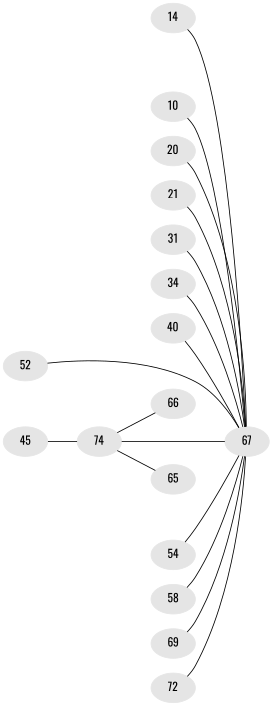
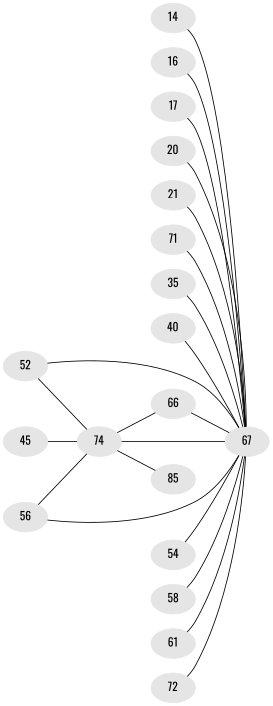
none -> (173, 62)
(173, 107) -> (173, 107)
(173, 240) -> (173, 240)
(173, 284) -> (173, 284)
none -> (62, 404)
none -> (210, 423)
(173, 479) -> (173, 479)
none -> (25, 517)
(173, 644) -> (173, 644)
